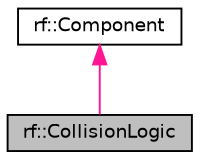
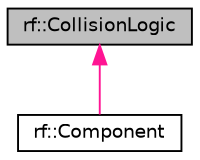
(100, 90) -> (100, 90)
